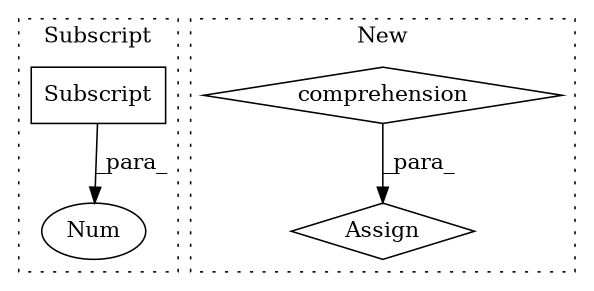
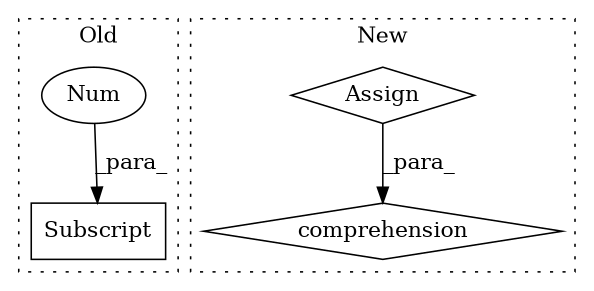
(98, 37) -> (98, 37)
(96, 155) -> (96, 155)
(383, 155) -> (383, 155)
